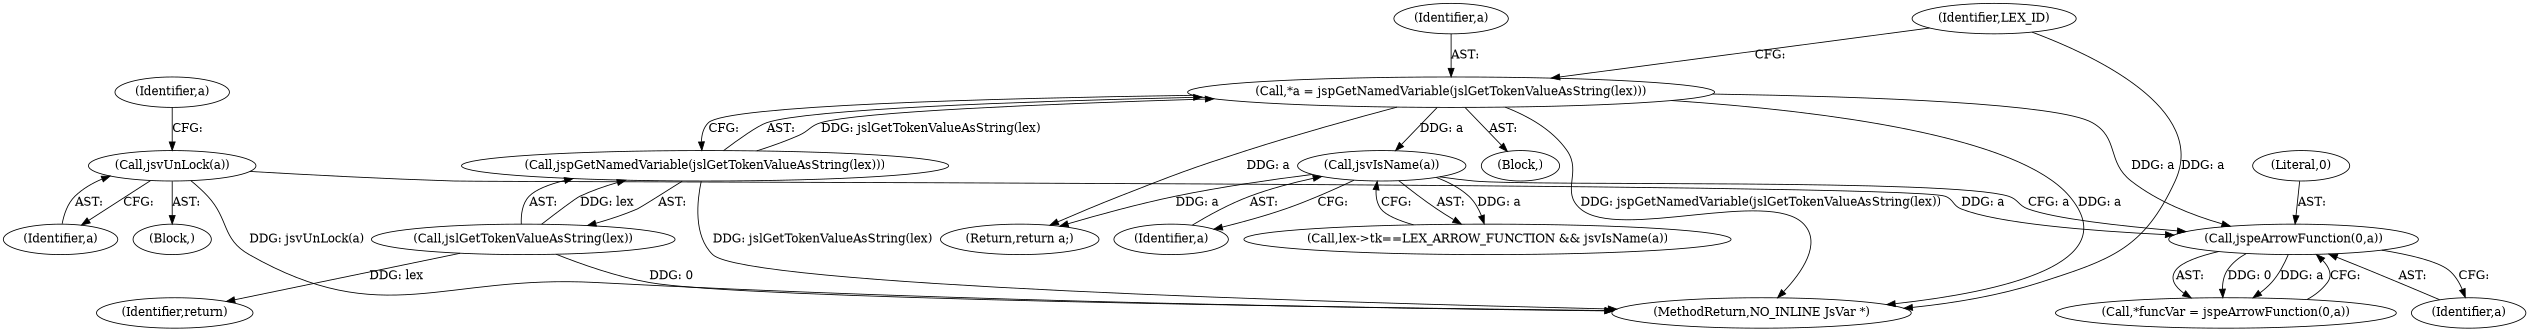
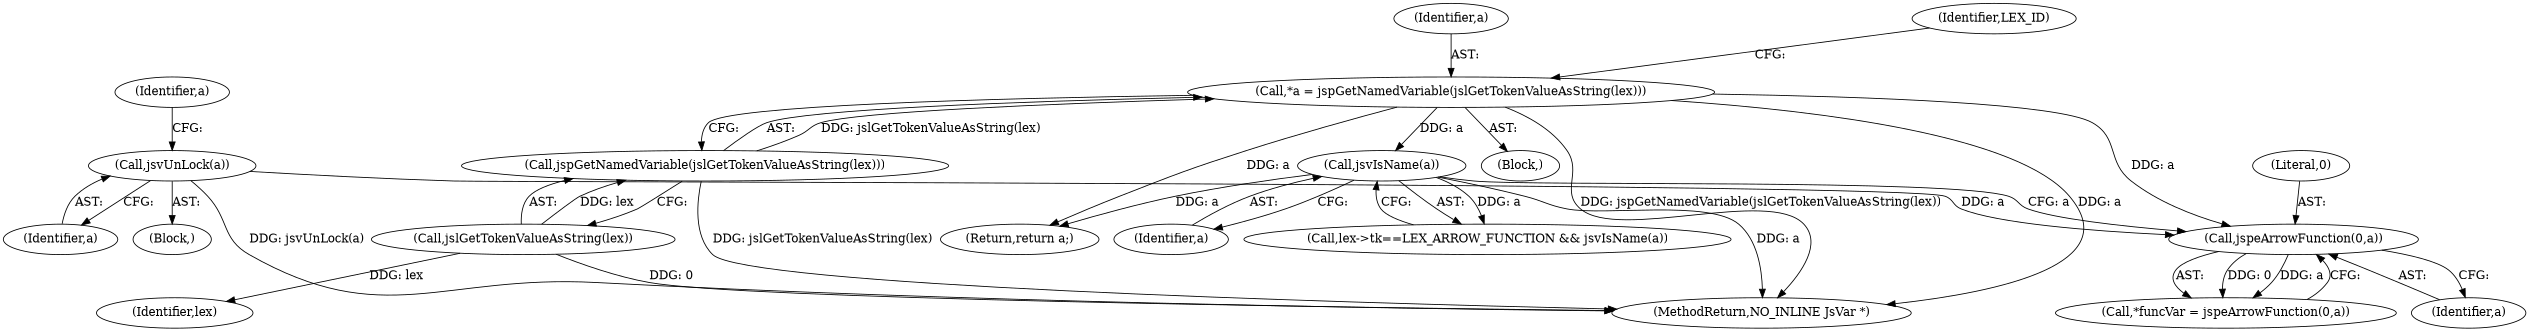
(674, 203) -> (674, 203)
(2156, 214) -> (1623, 211)
(175, 313) -> (175, 313)
